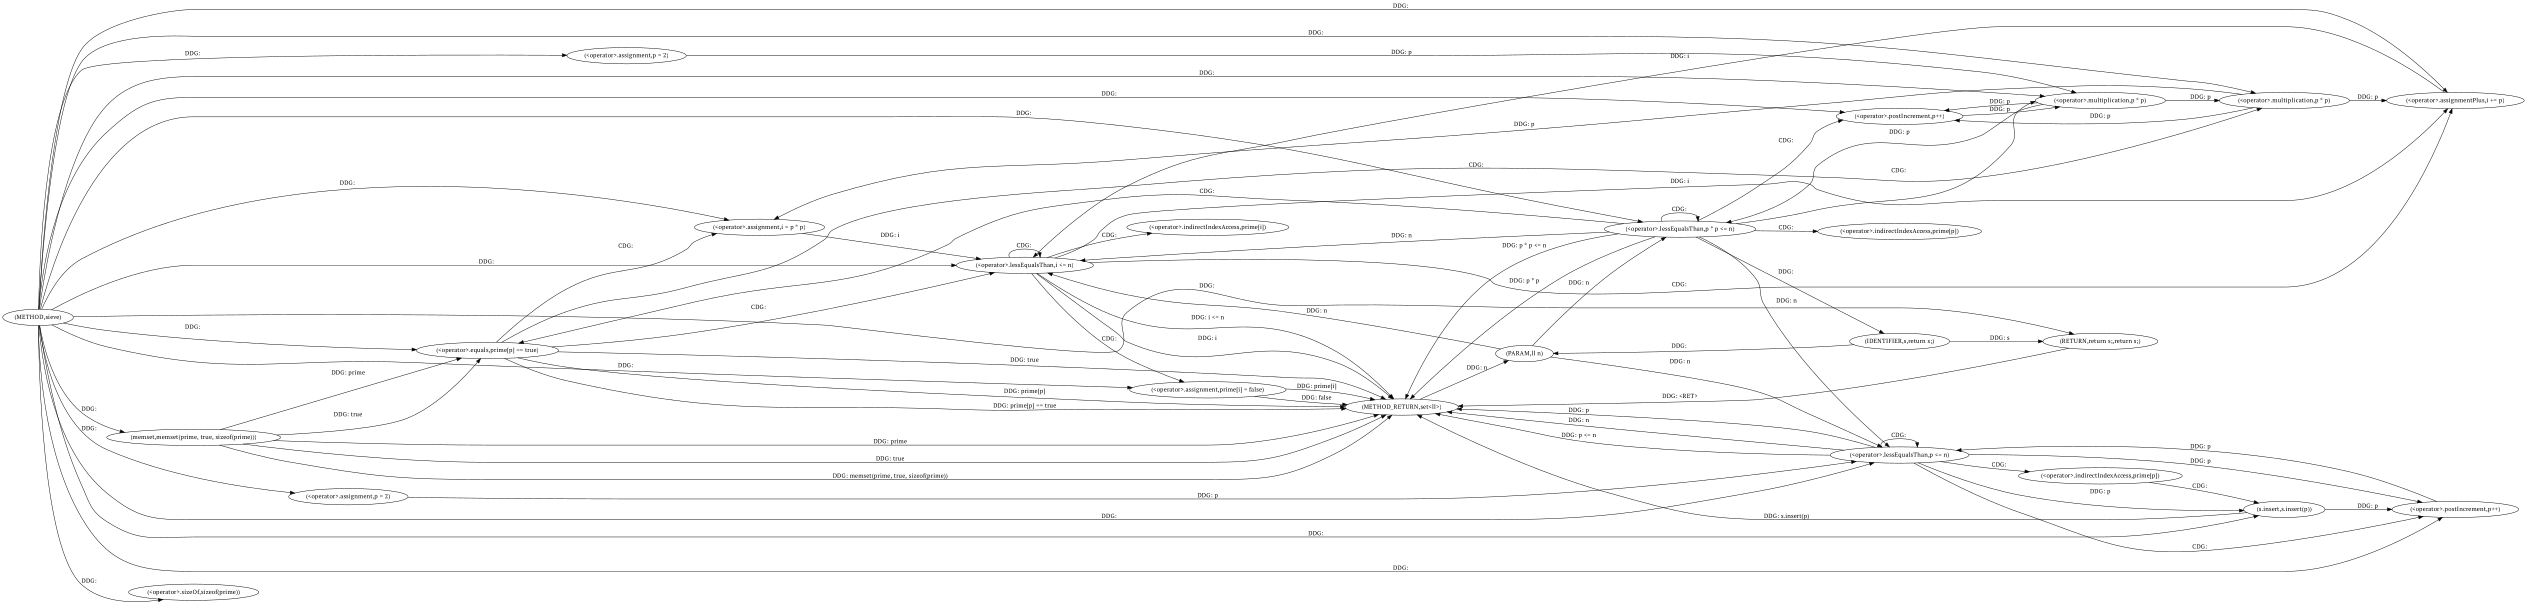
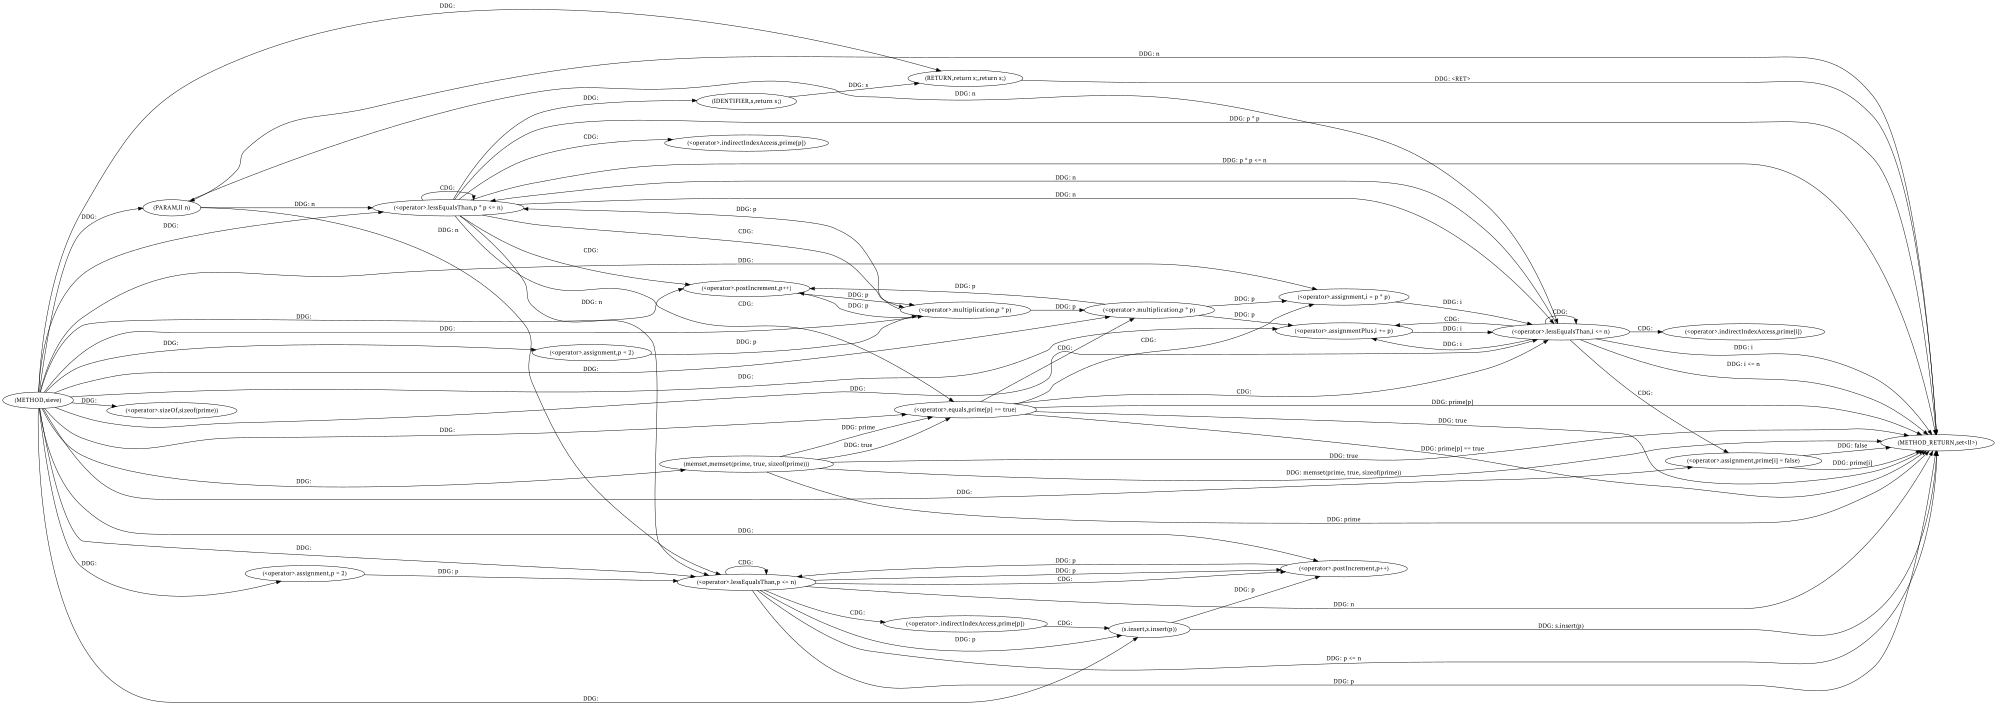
none -> (1055, 181)
(1706, 351) -> (61, 279)
